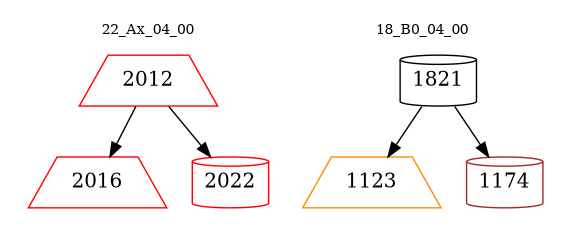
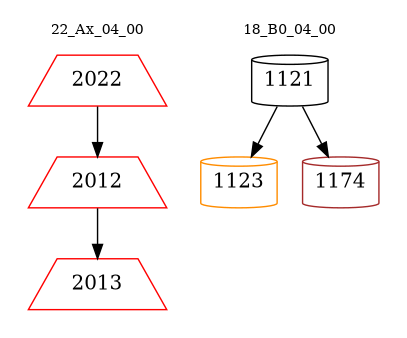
(438, 81) -> (290, 81)
(185, 126) -> (98, 125)
(98, 182) -> (98, 284)
(230, 182) -> (98, 81)
(372, 182) -> (239, 182)
